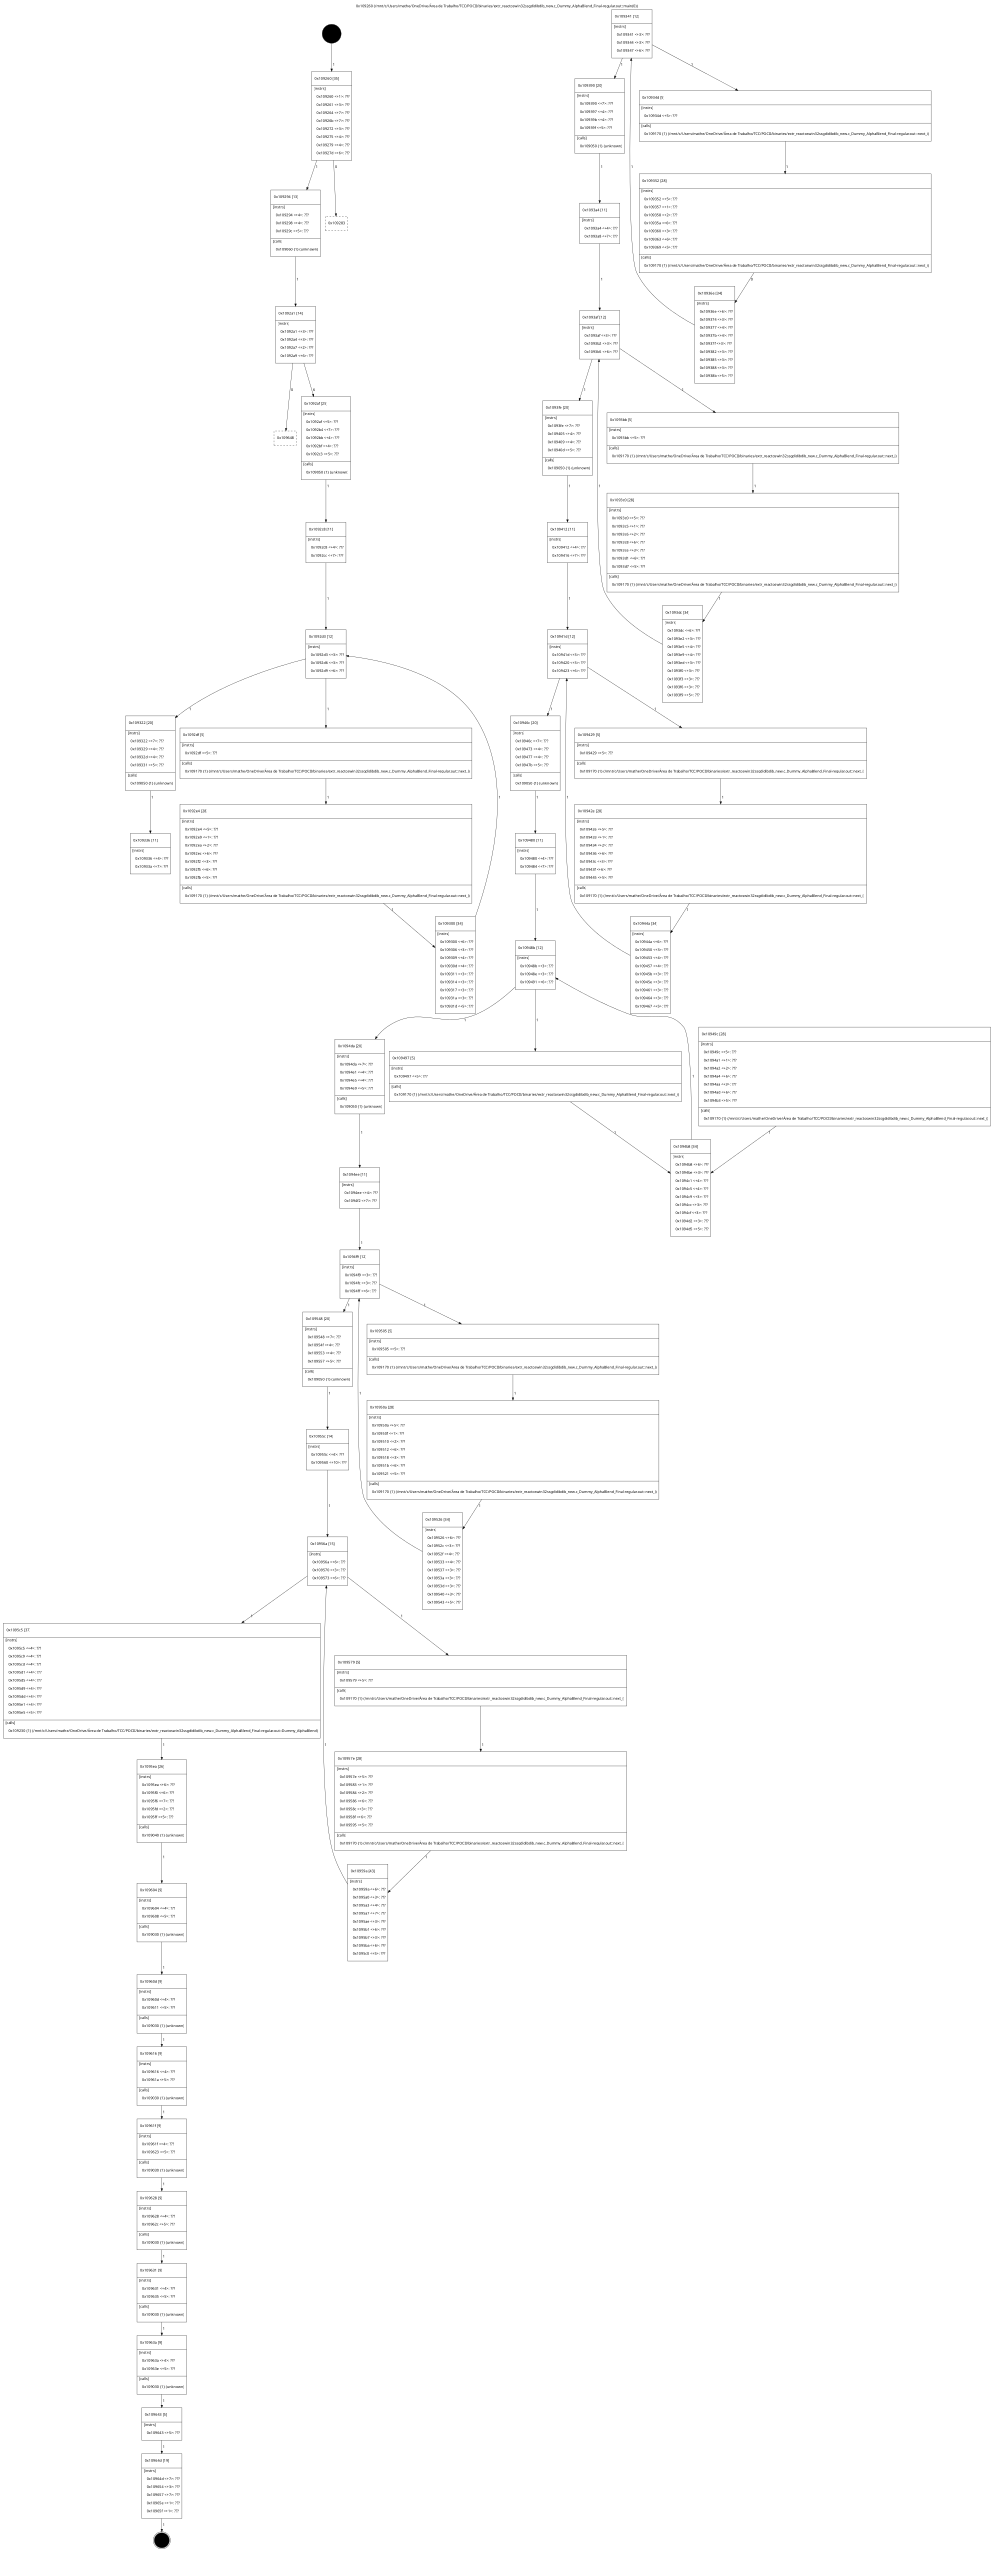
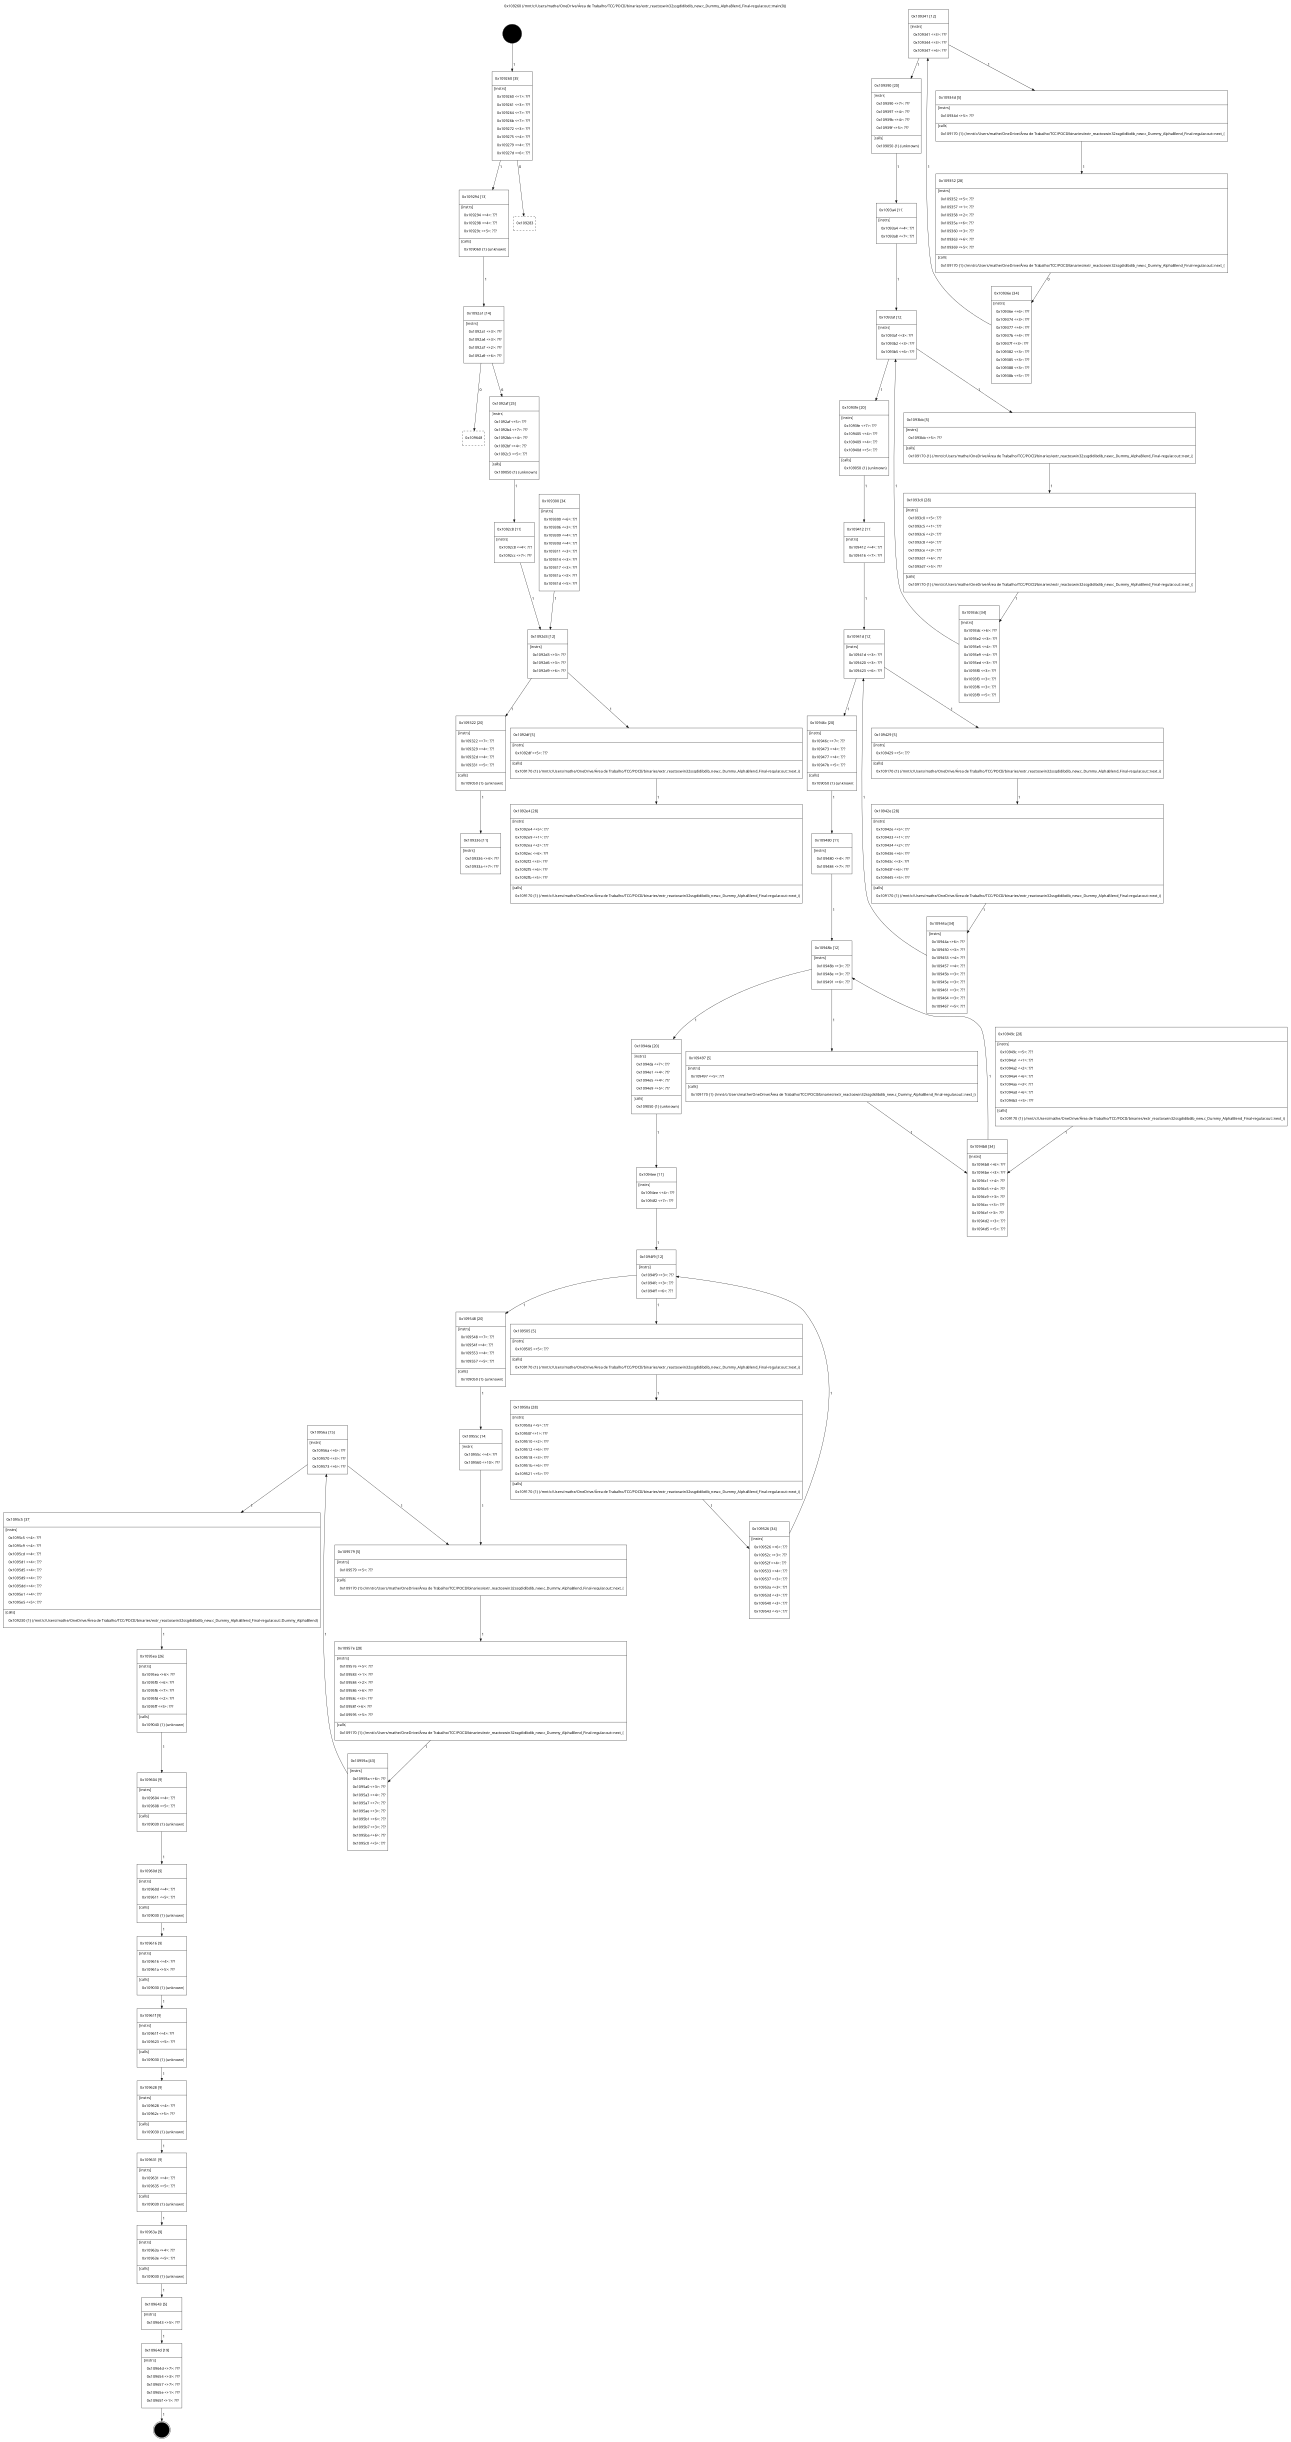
(408, 925) -> none
(328, 1502) -> (481, 1506)
